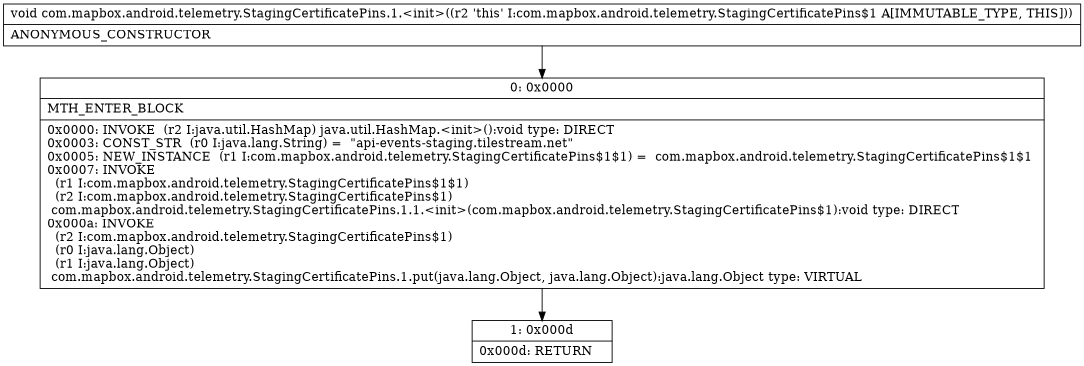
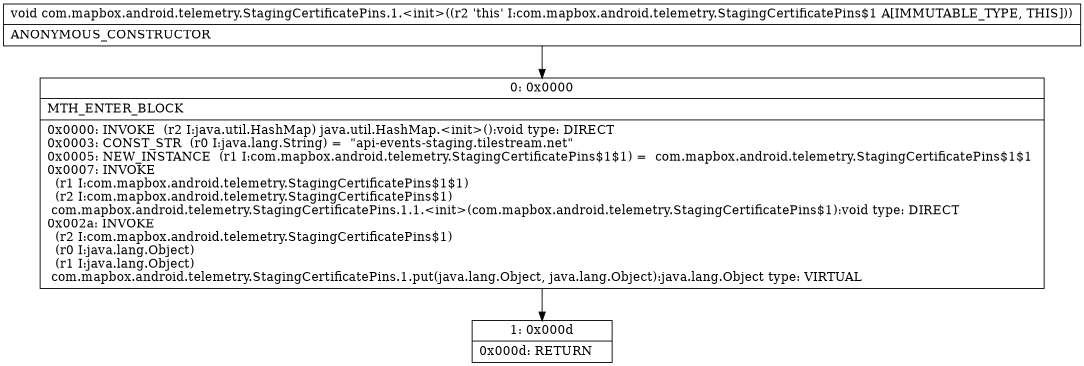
(105, 224) -> (105, 224)
